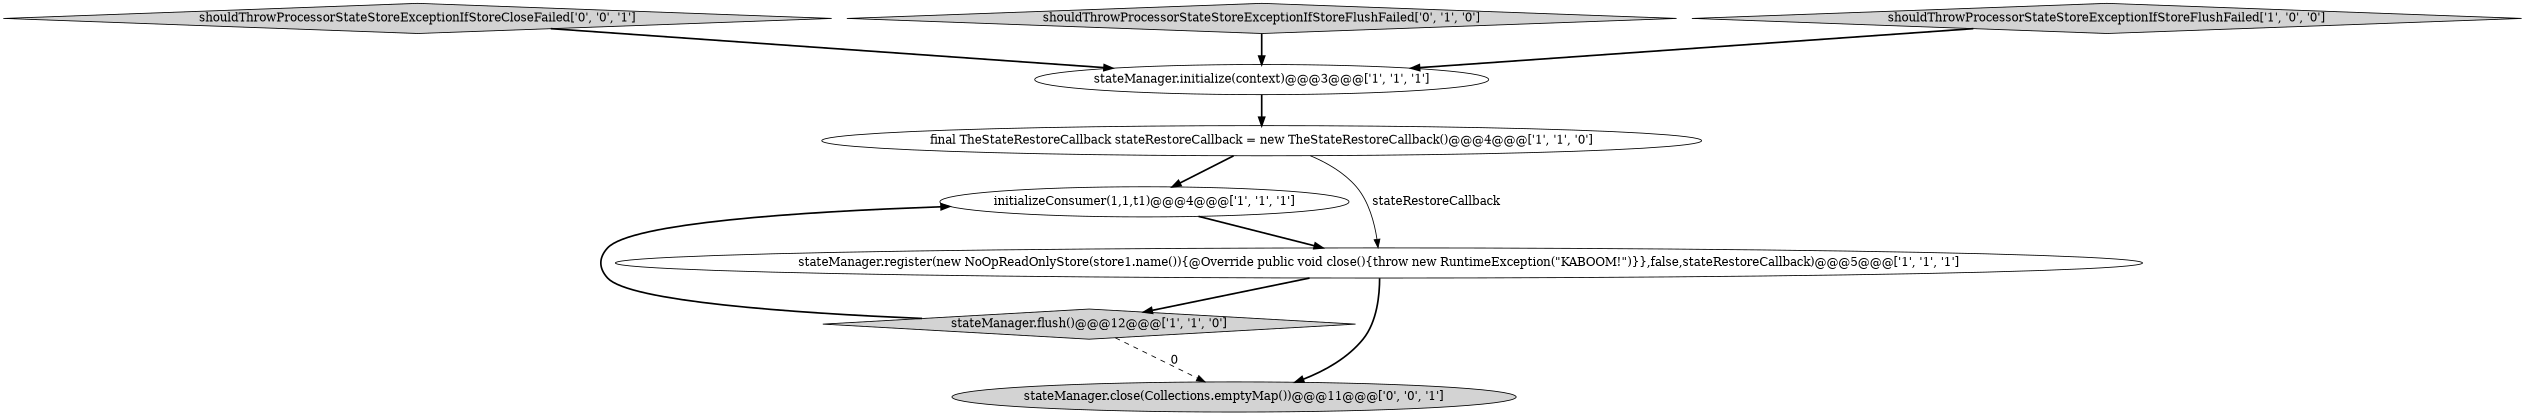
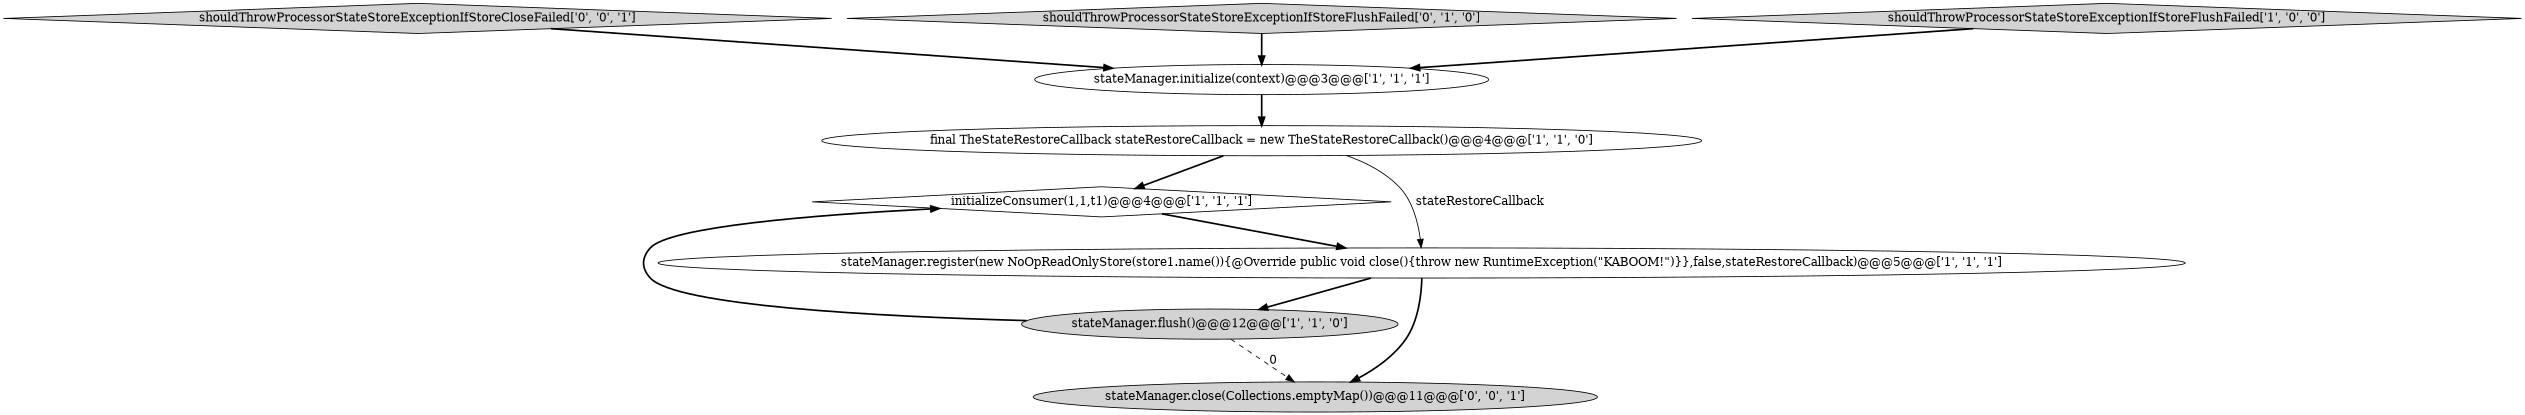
(1144, 202) -> (1102, 202)
(1089, 324) -> (1210, 324)
